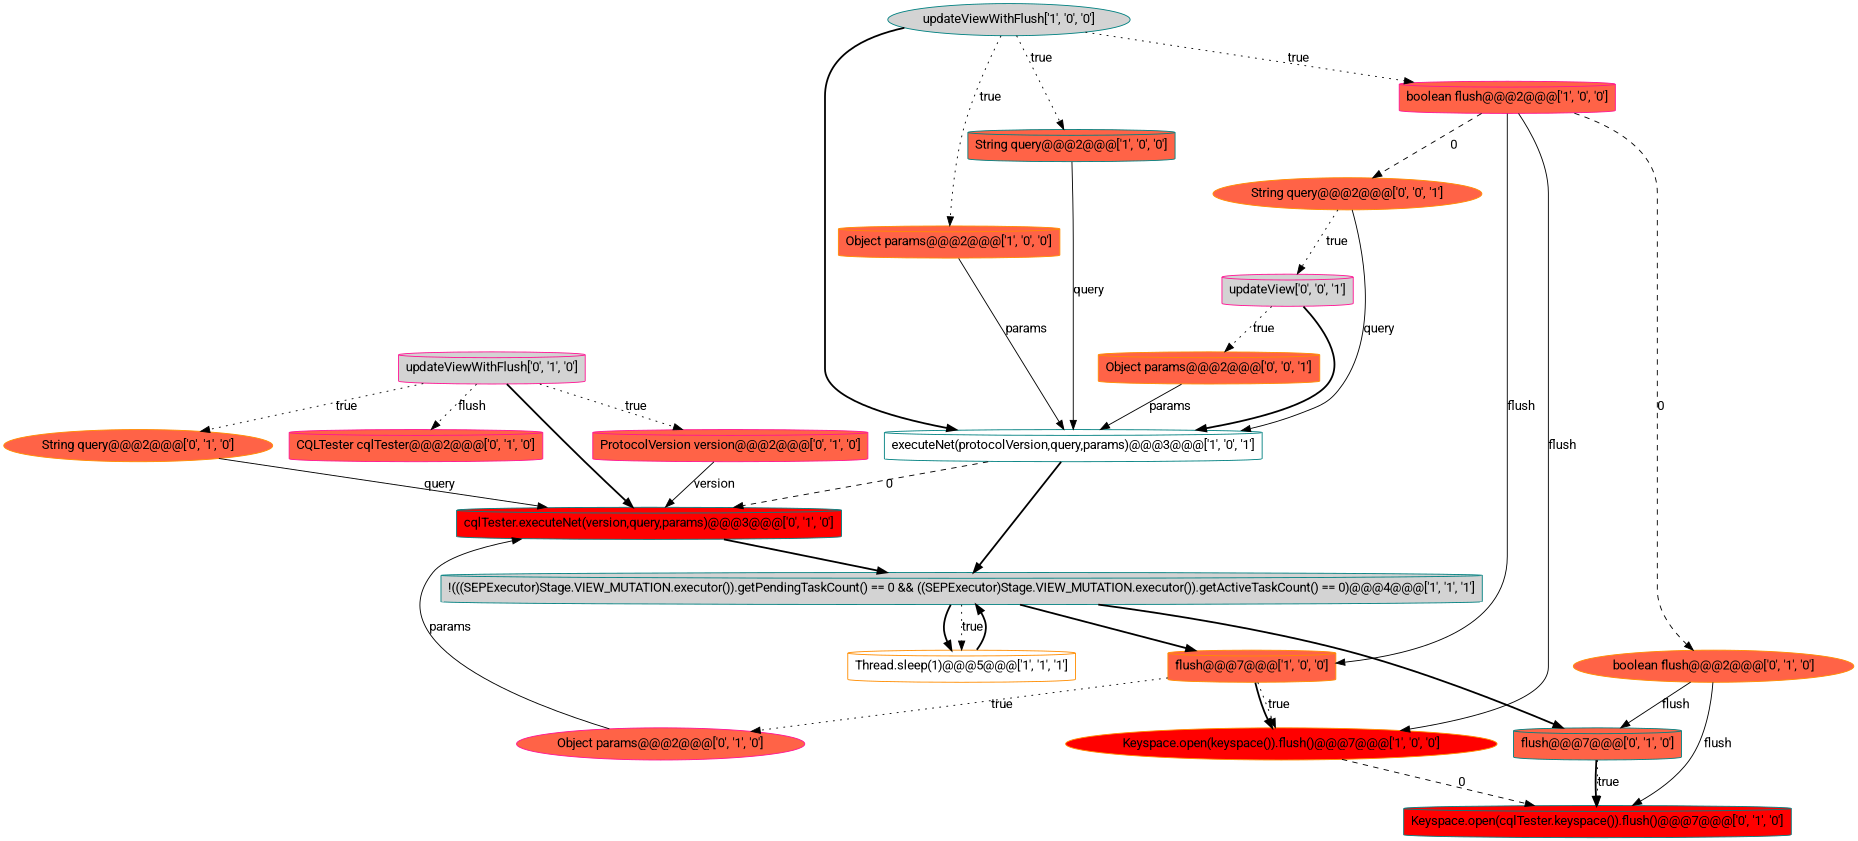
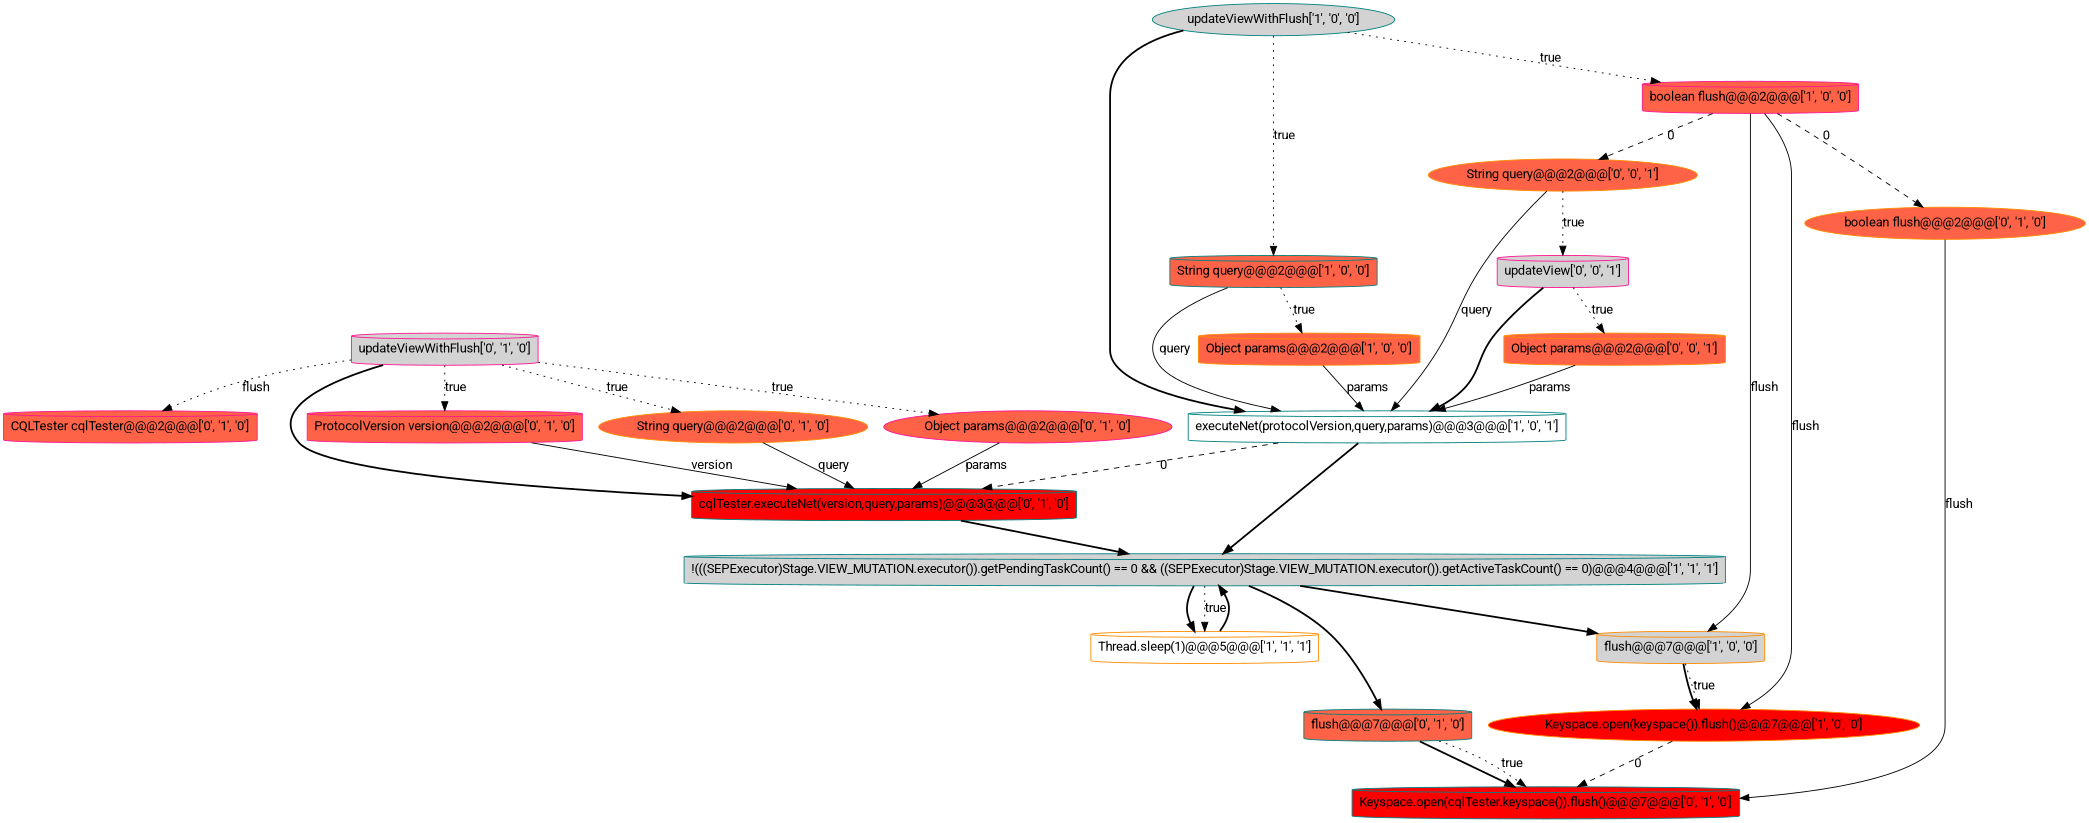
(965, 123) -> (1289, 306)
(1252, 666) -> (1681, 647)
(1659, 703) -> none
(964, 704) -> (734, 388)
